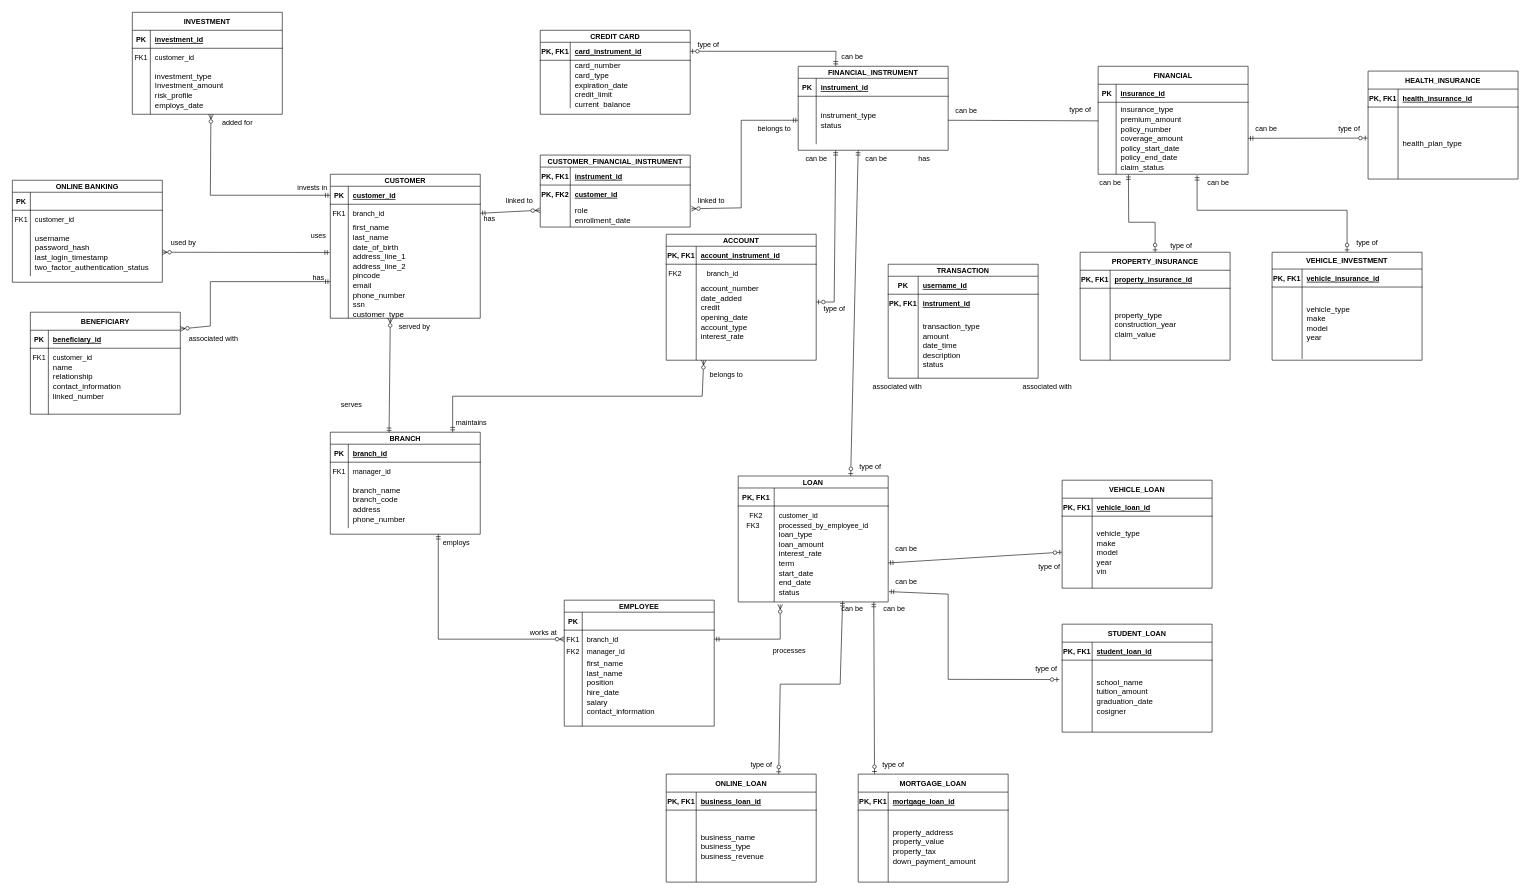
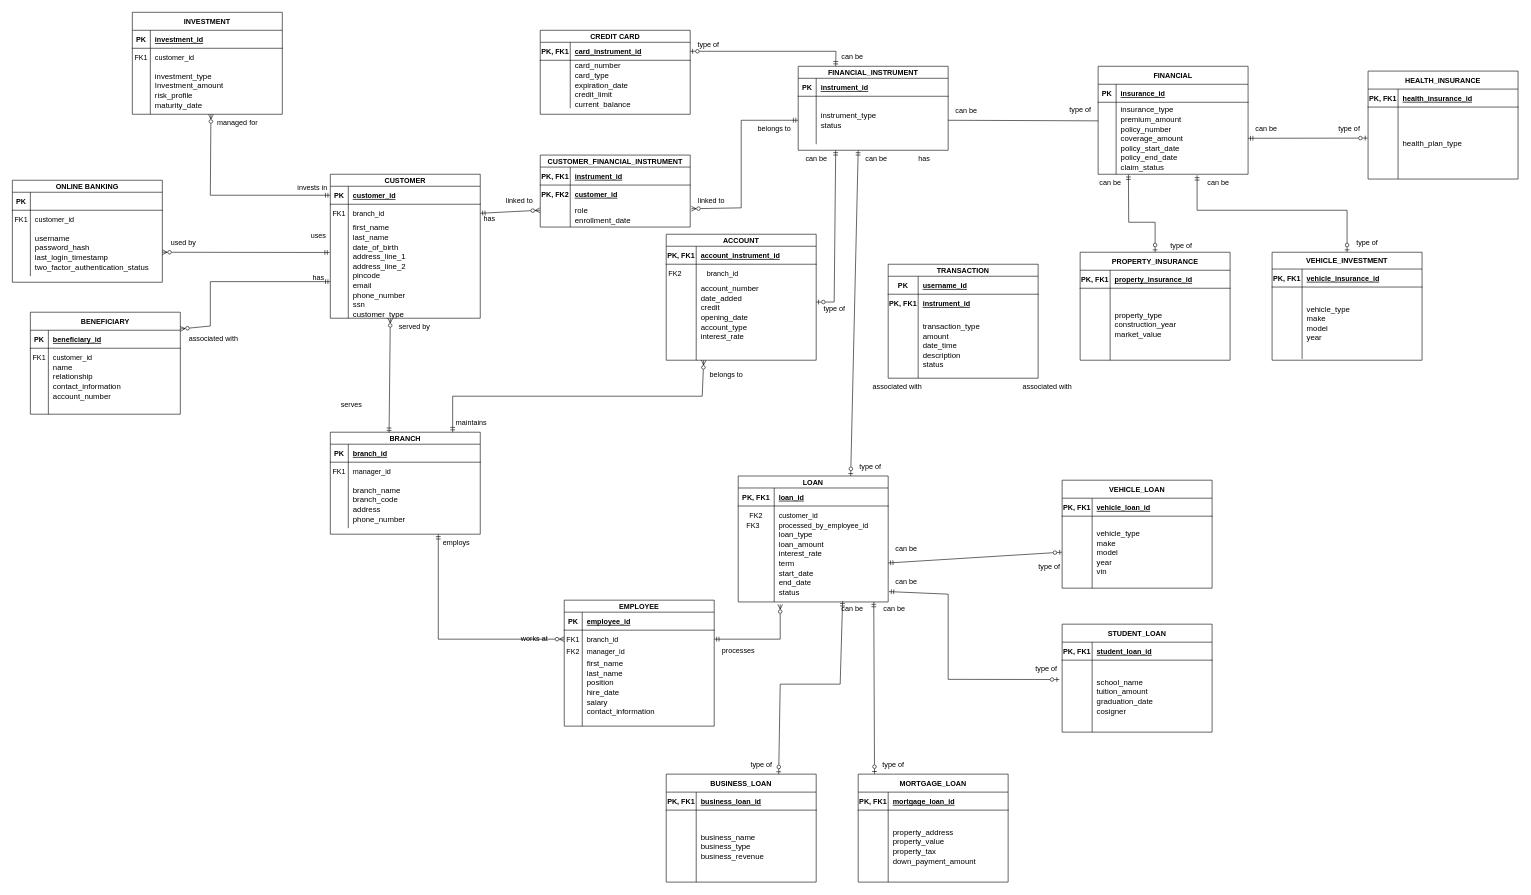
(187, 76) -> (187, 76)
(238, 123) -> (238, 123)
(1143, 315) -> (1143, 315)
(62, 367) -> (62, 367)
none -> (831, 497)
none -> (648, 621)
(543, 633) -> (534, 639)
(789, 651) -> (738, 651)
(741, 784) -> (741, 784)
